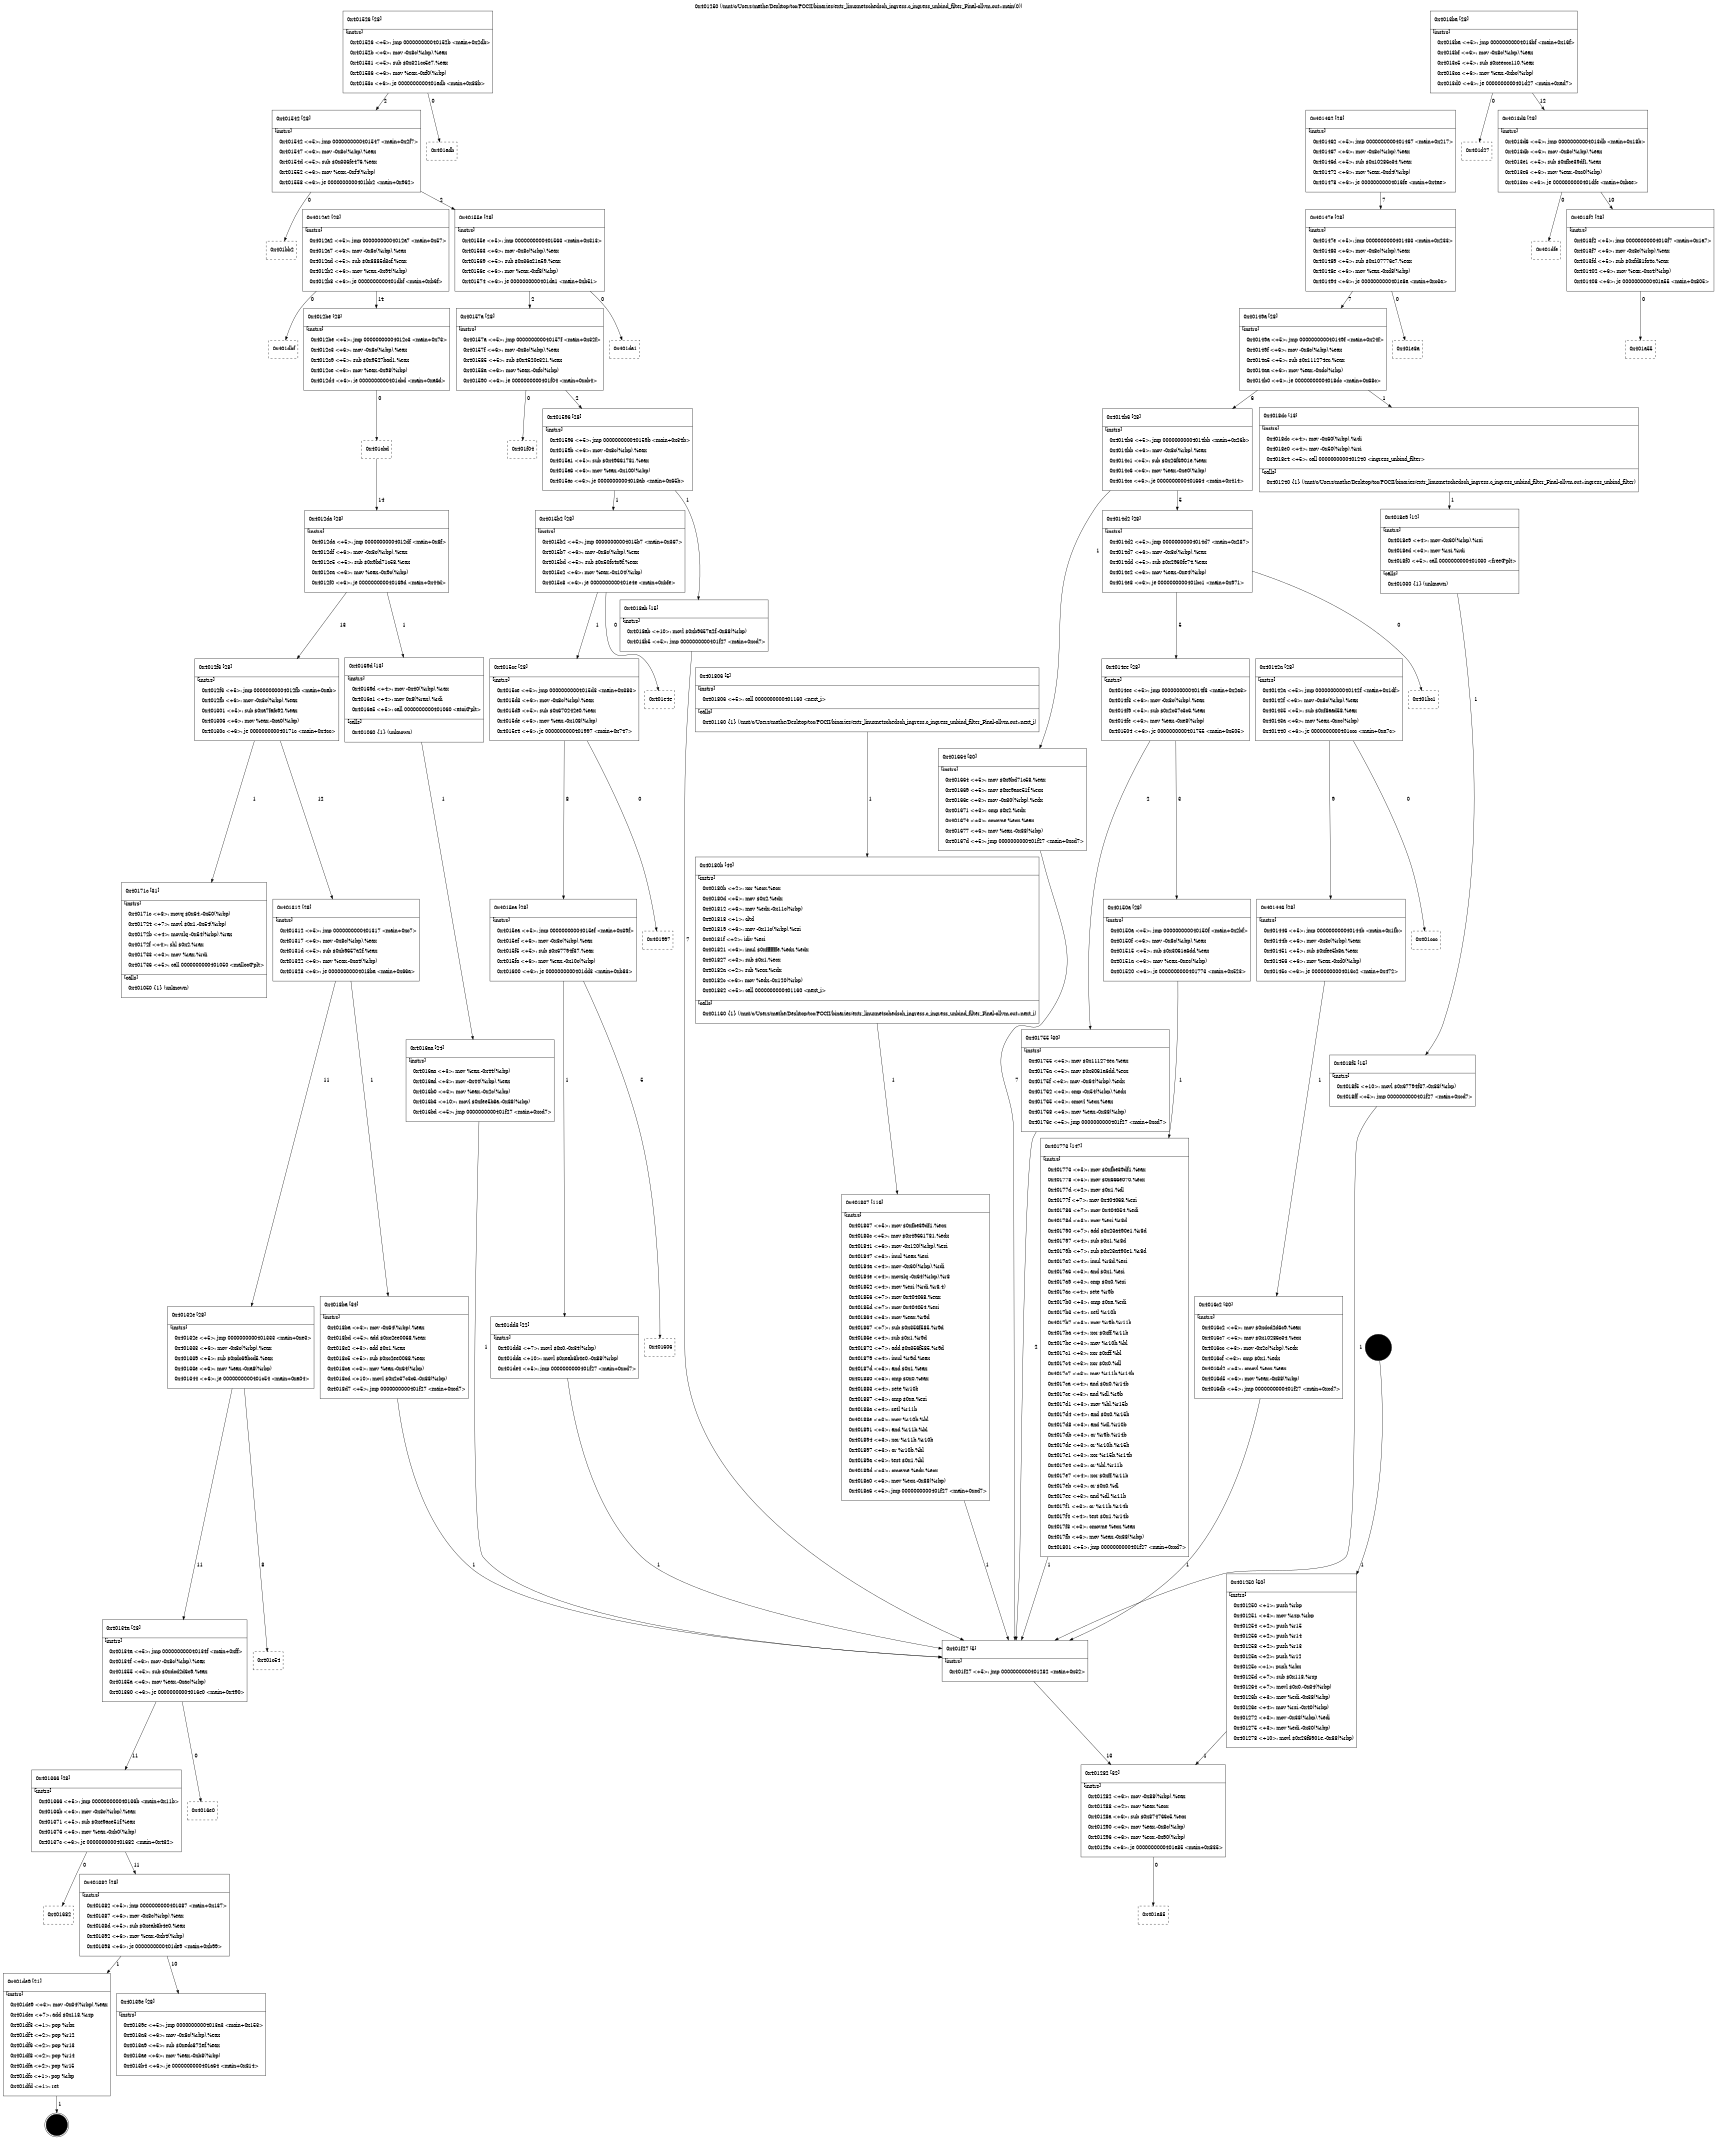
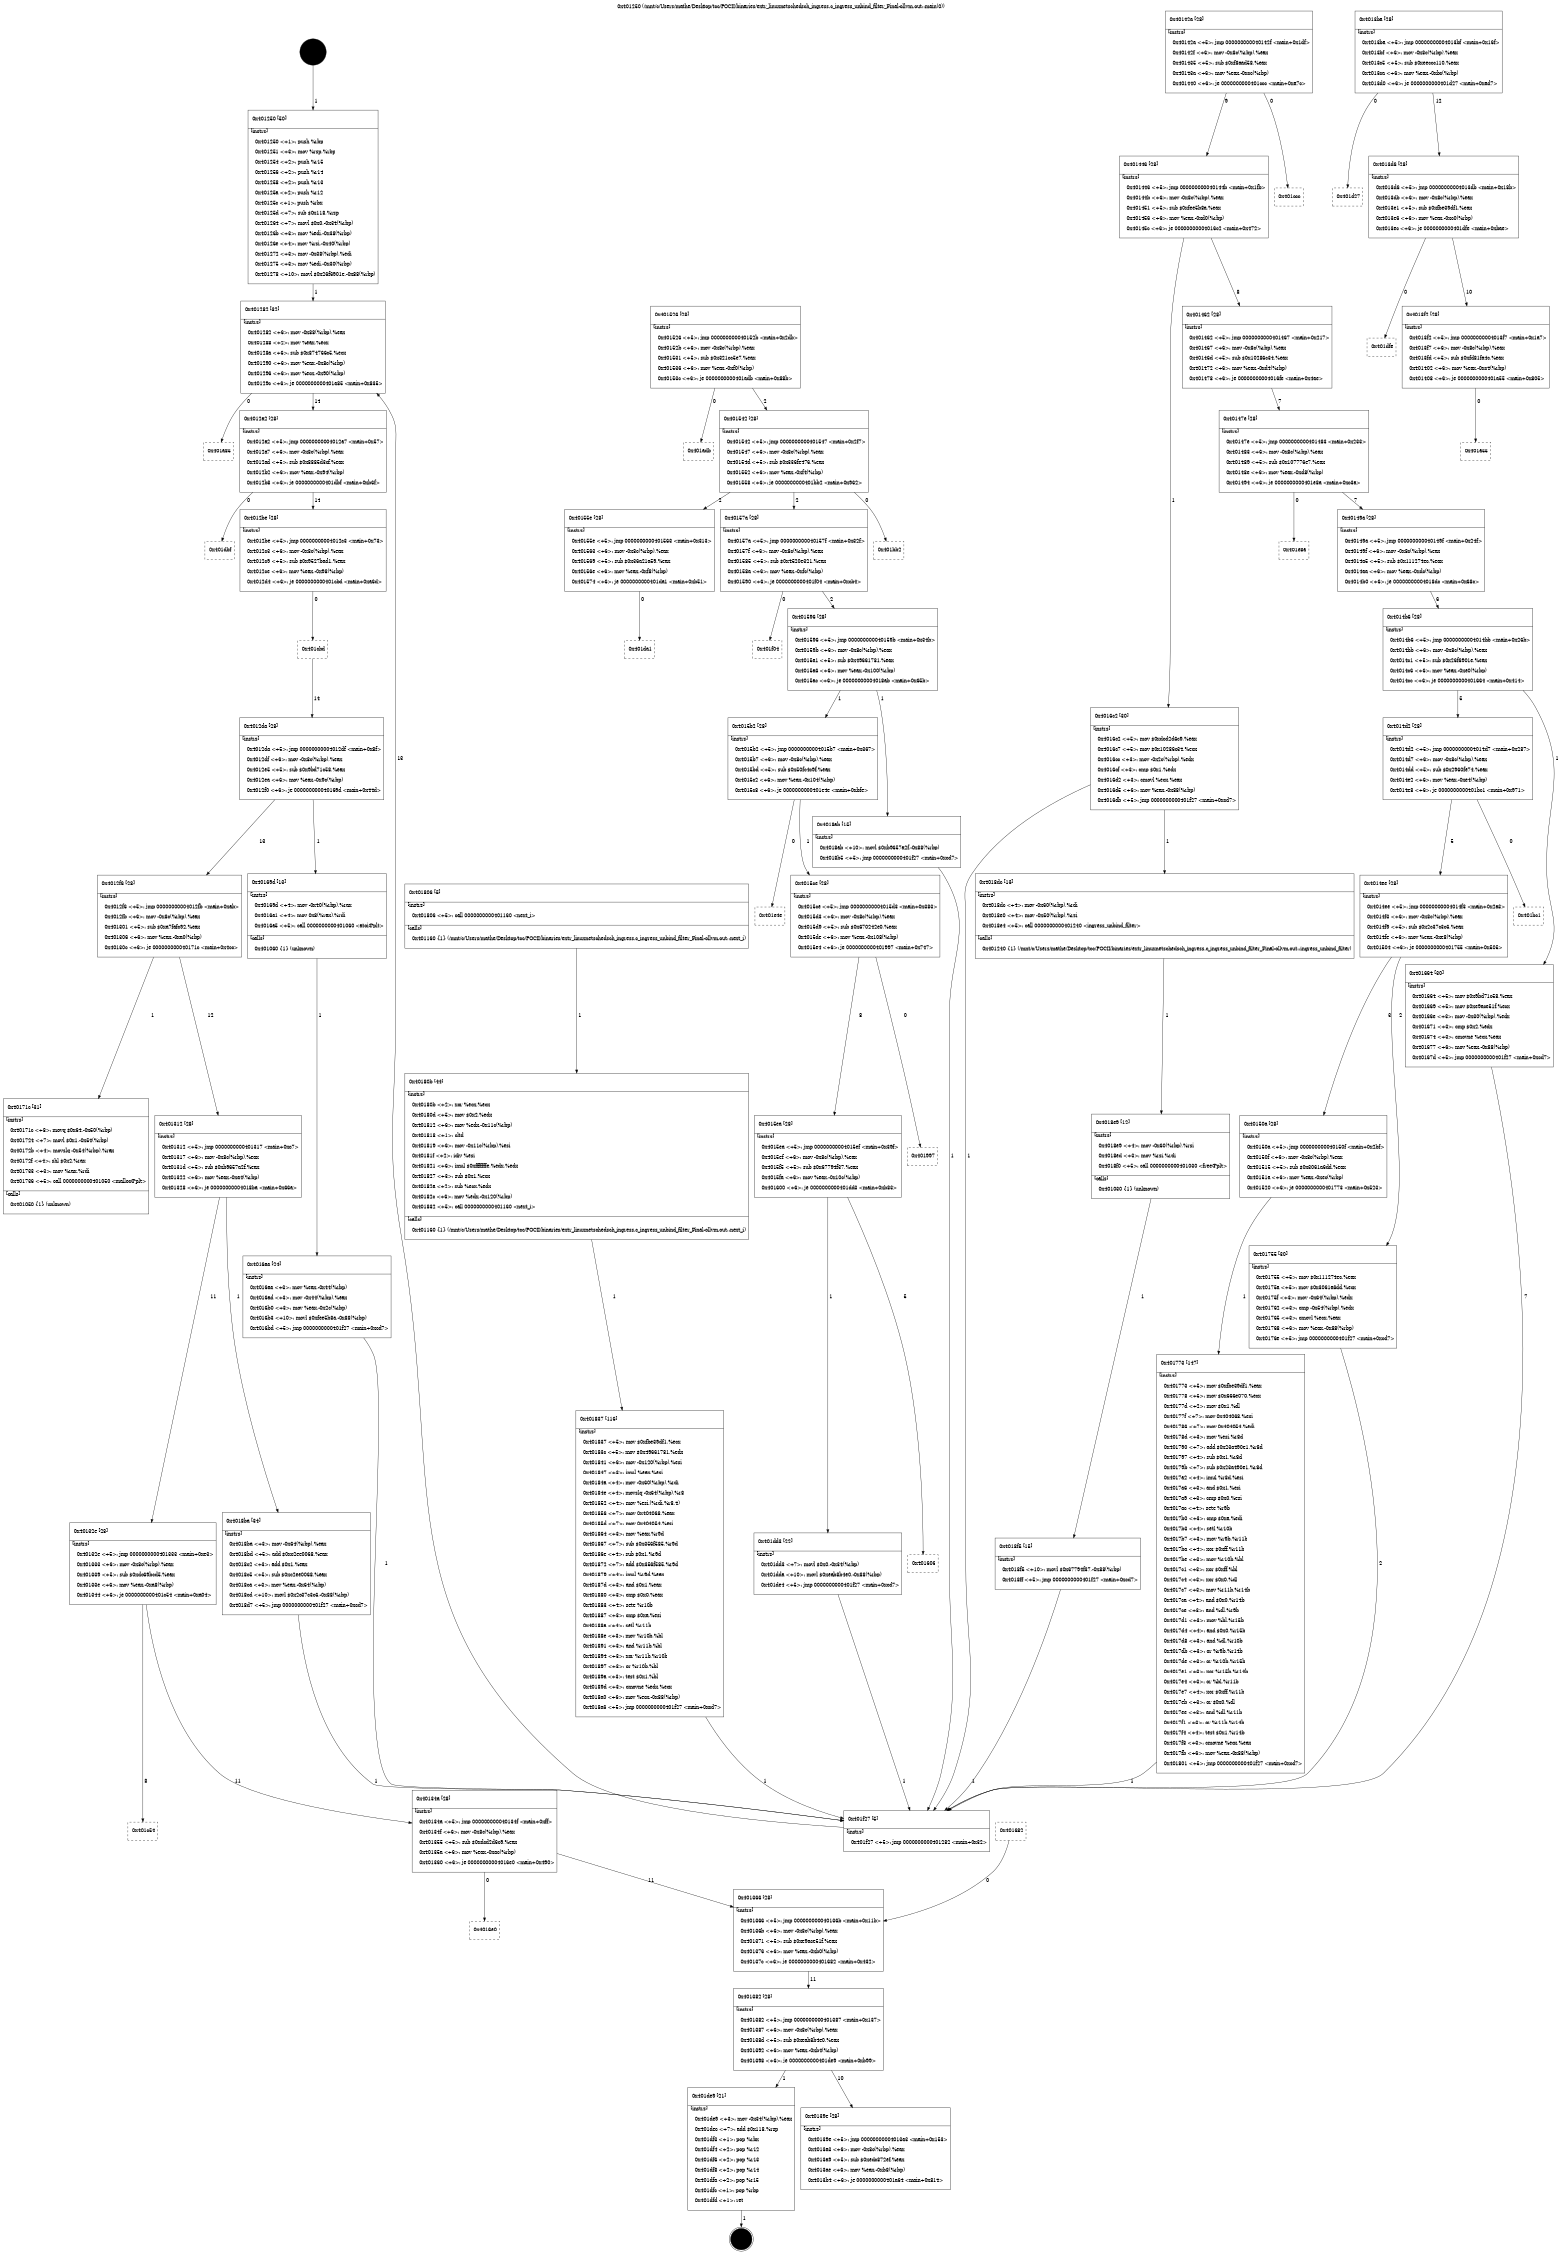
none -> (1225, 271)
(530, 298) -> (794, 499)
(1379, 398) -> (1165, 840)
none -> (313, 400)
(687, 940) -> (952, 1156)
(75, 1877) -> (959, 1895)
